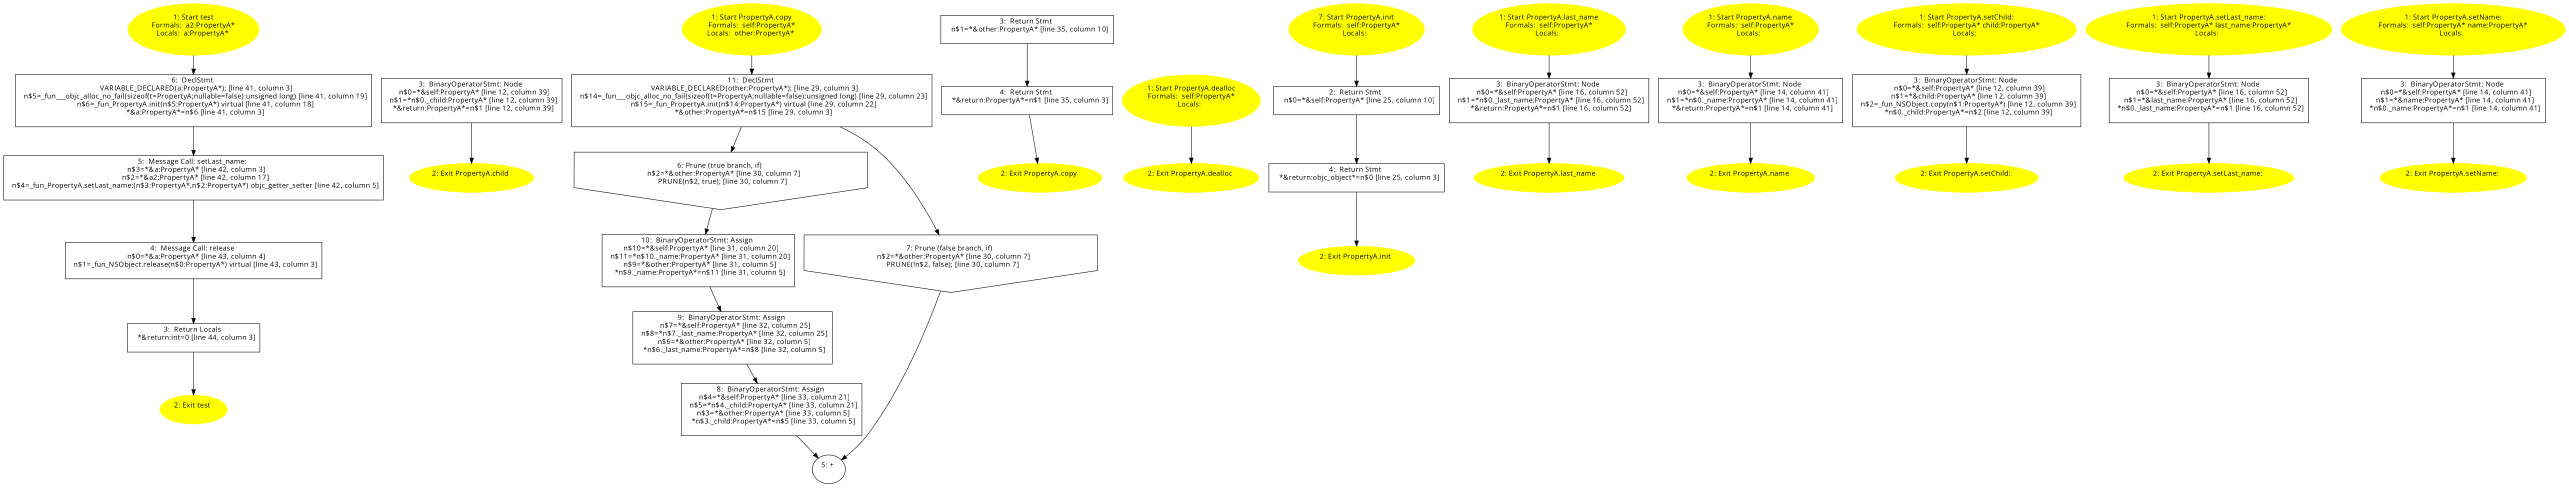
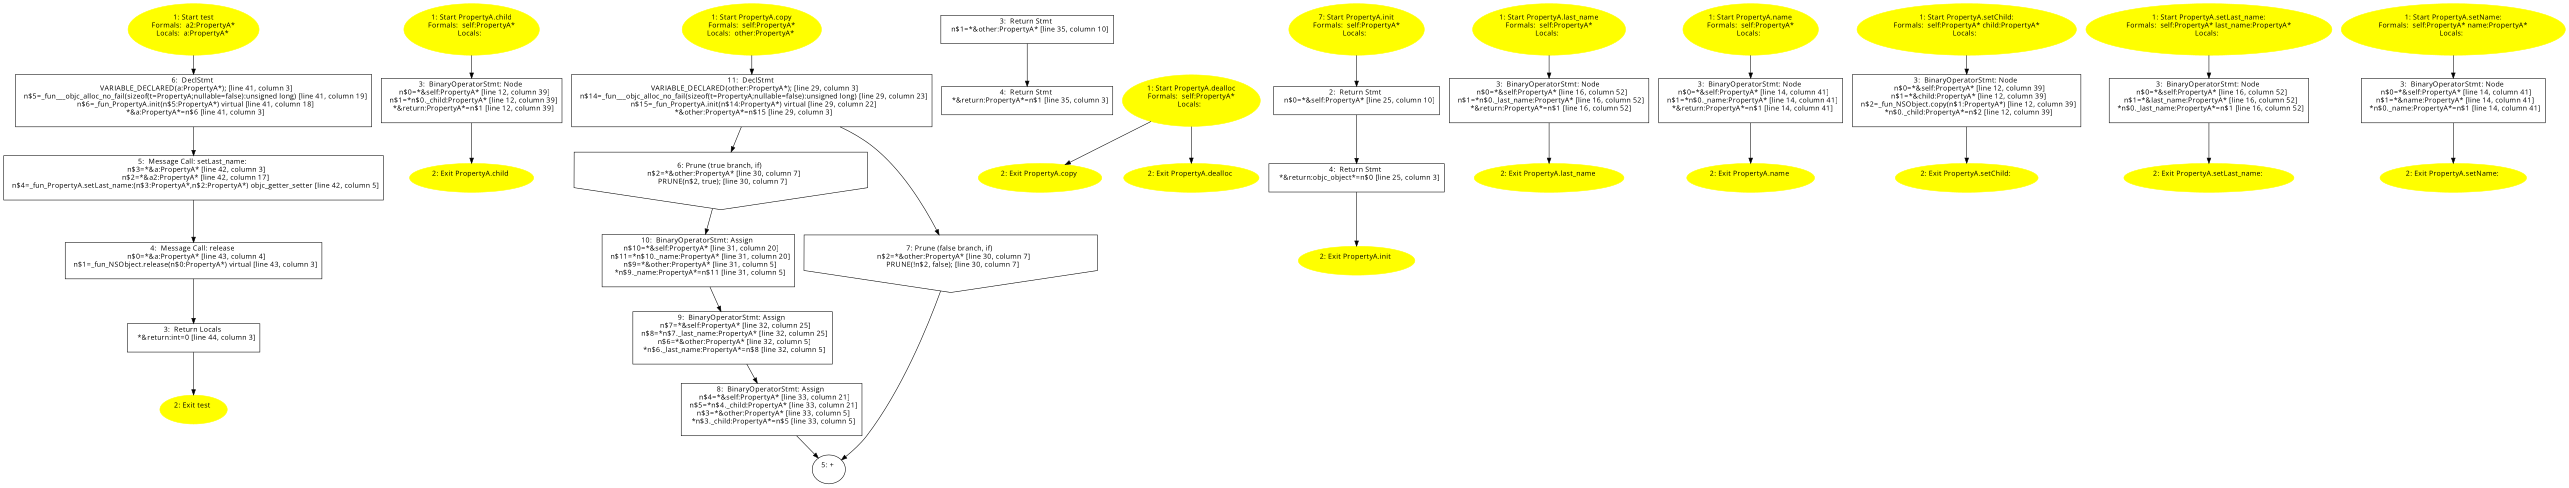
none -> (472, 29)
(1033, 137) -> (1110, 142)
